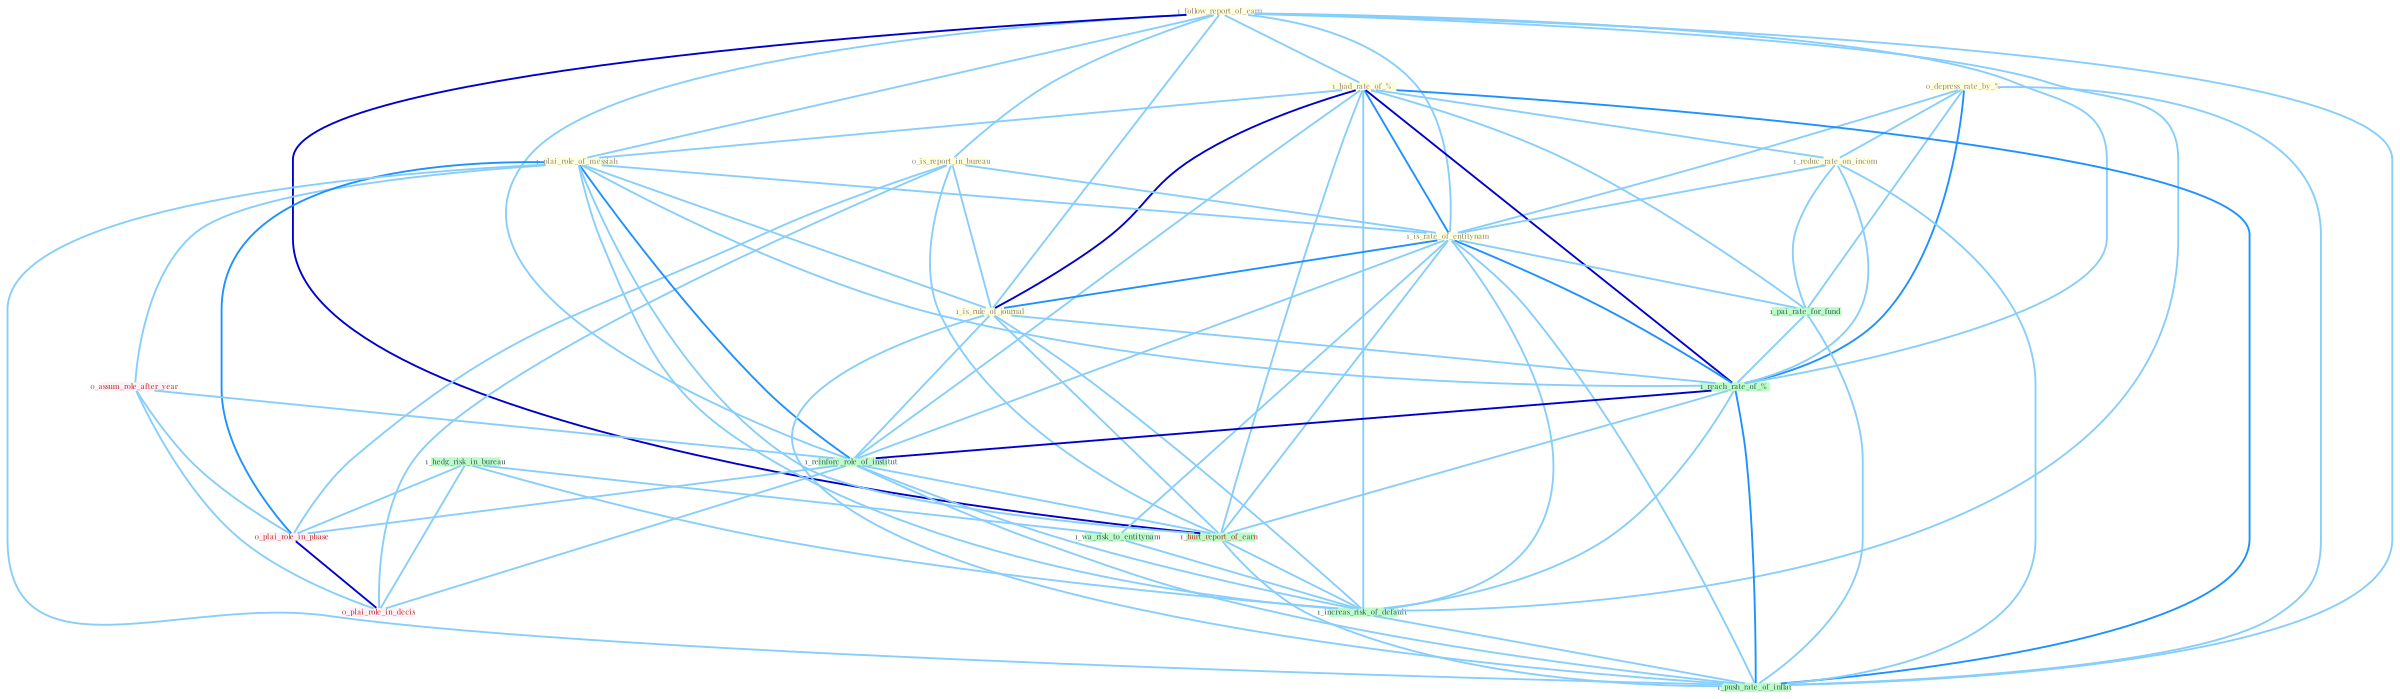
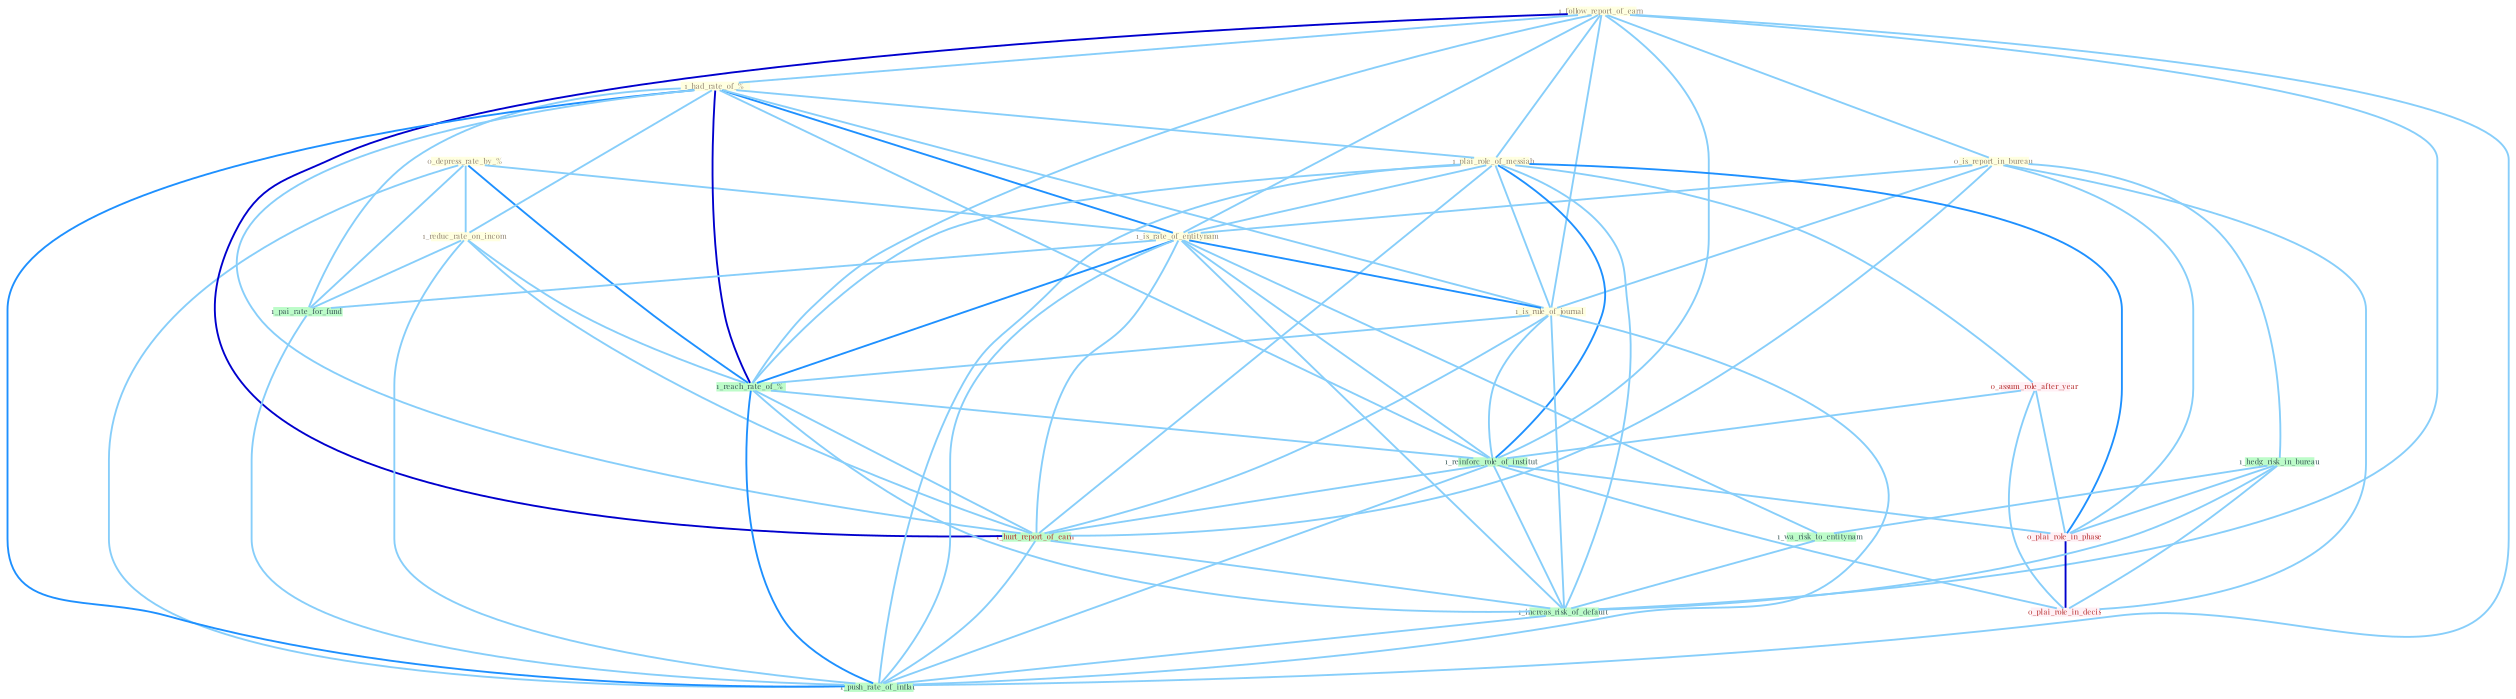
(1164, 181) -> (1154, 204)
(1661, 196) -> (735, 413)
none -> (2229, 245)
(1771, 349) -> none
(1363, 388) -> none
(1273, 426) -> (1122, 424)
